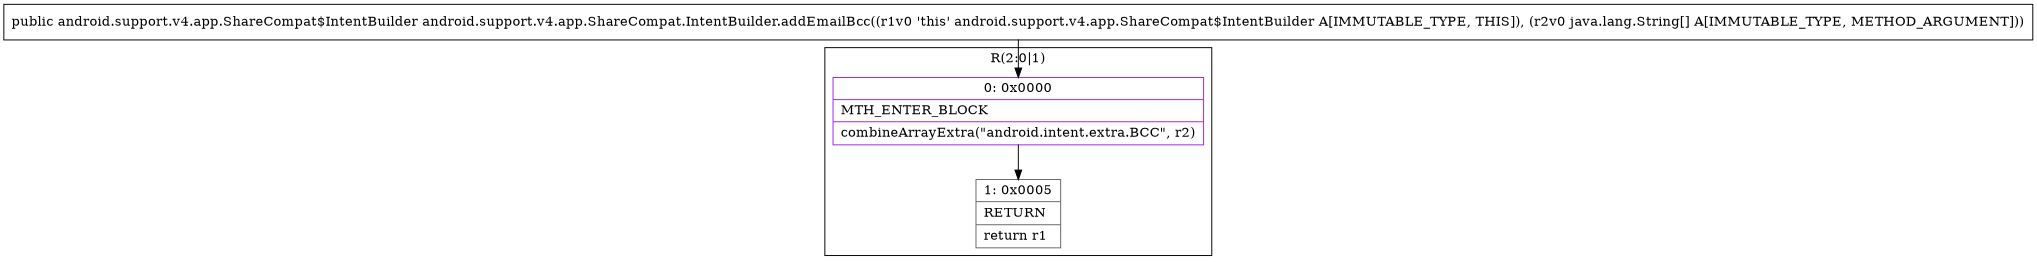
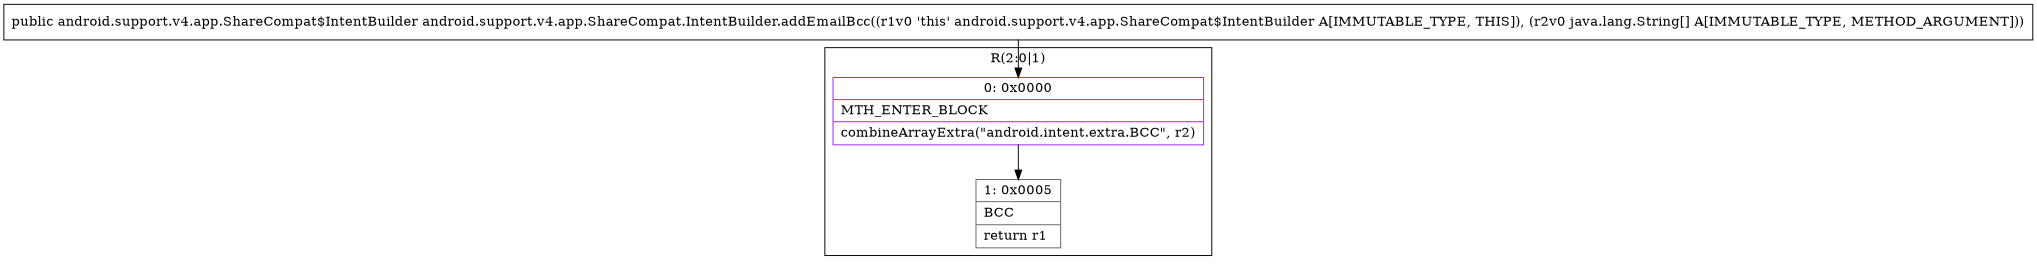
(1015, 213) -> (999, 213)
